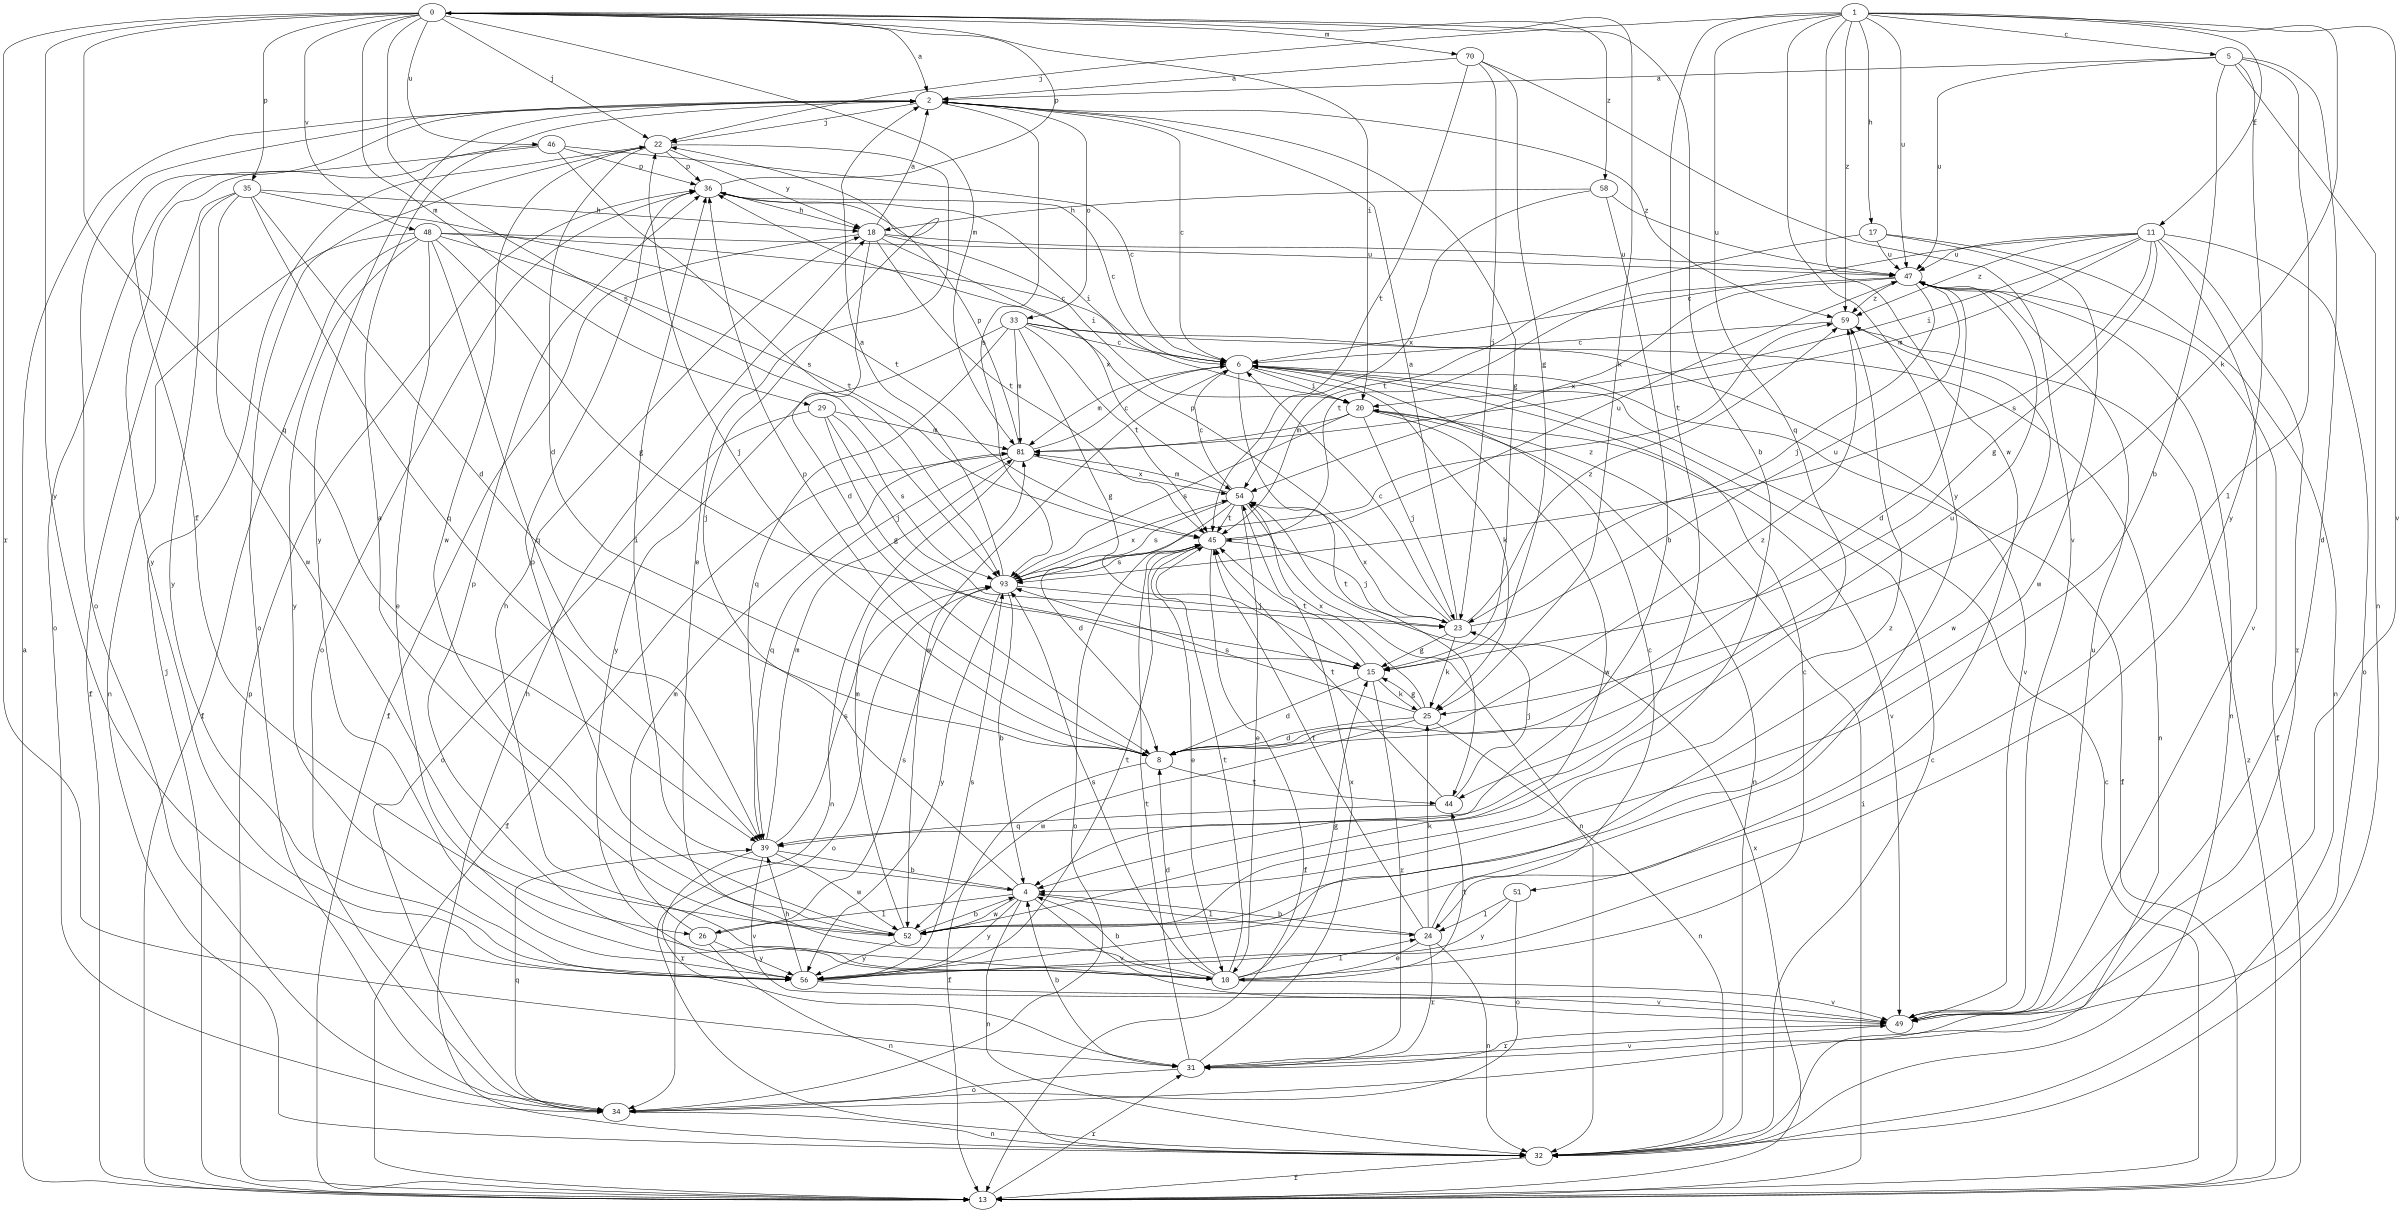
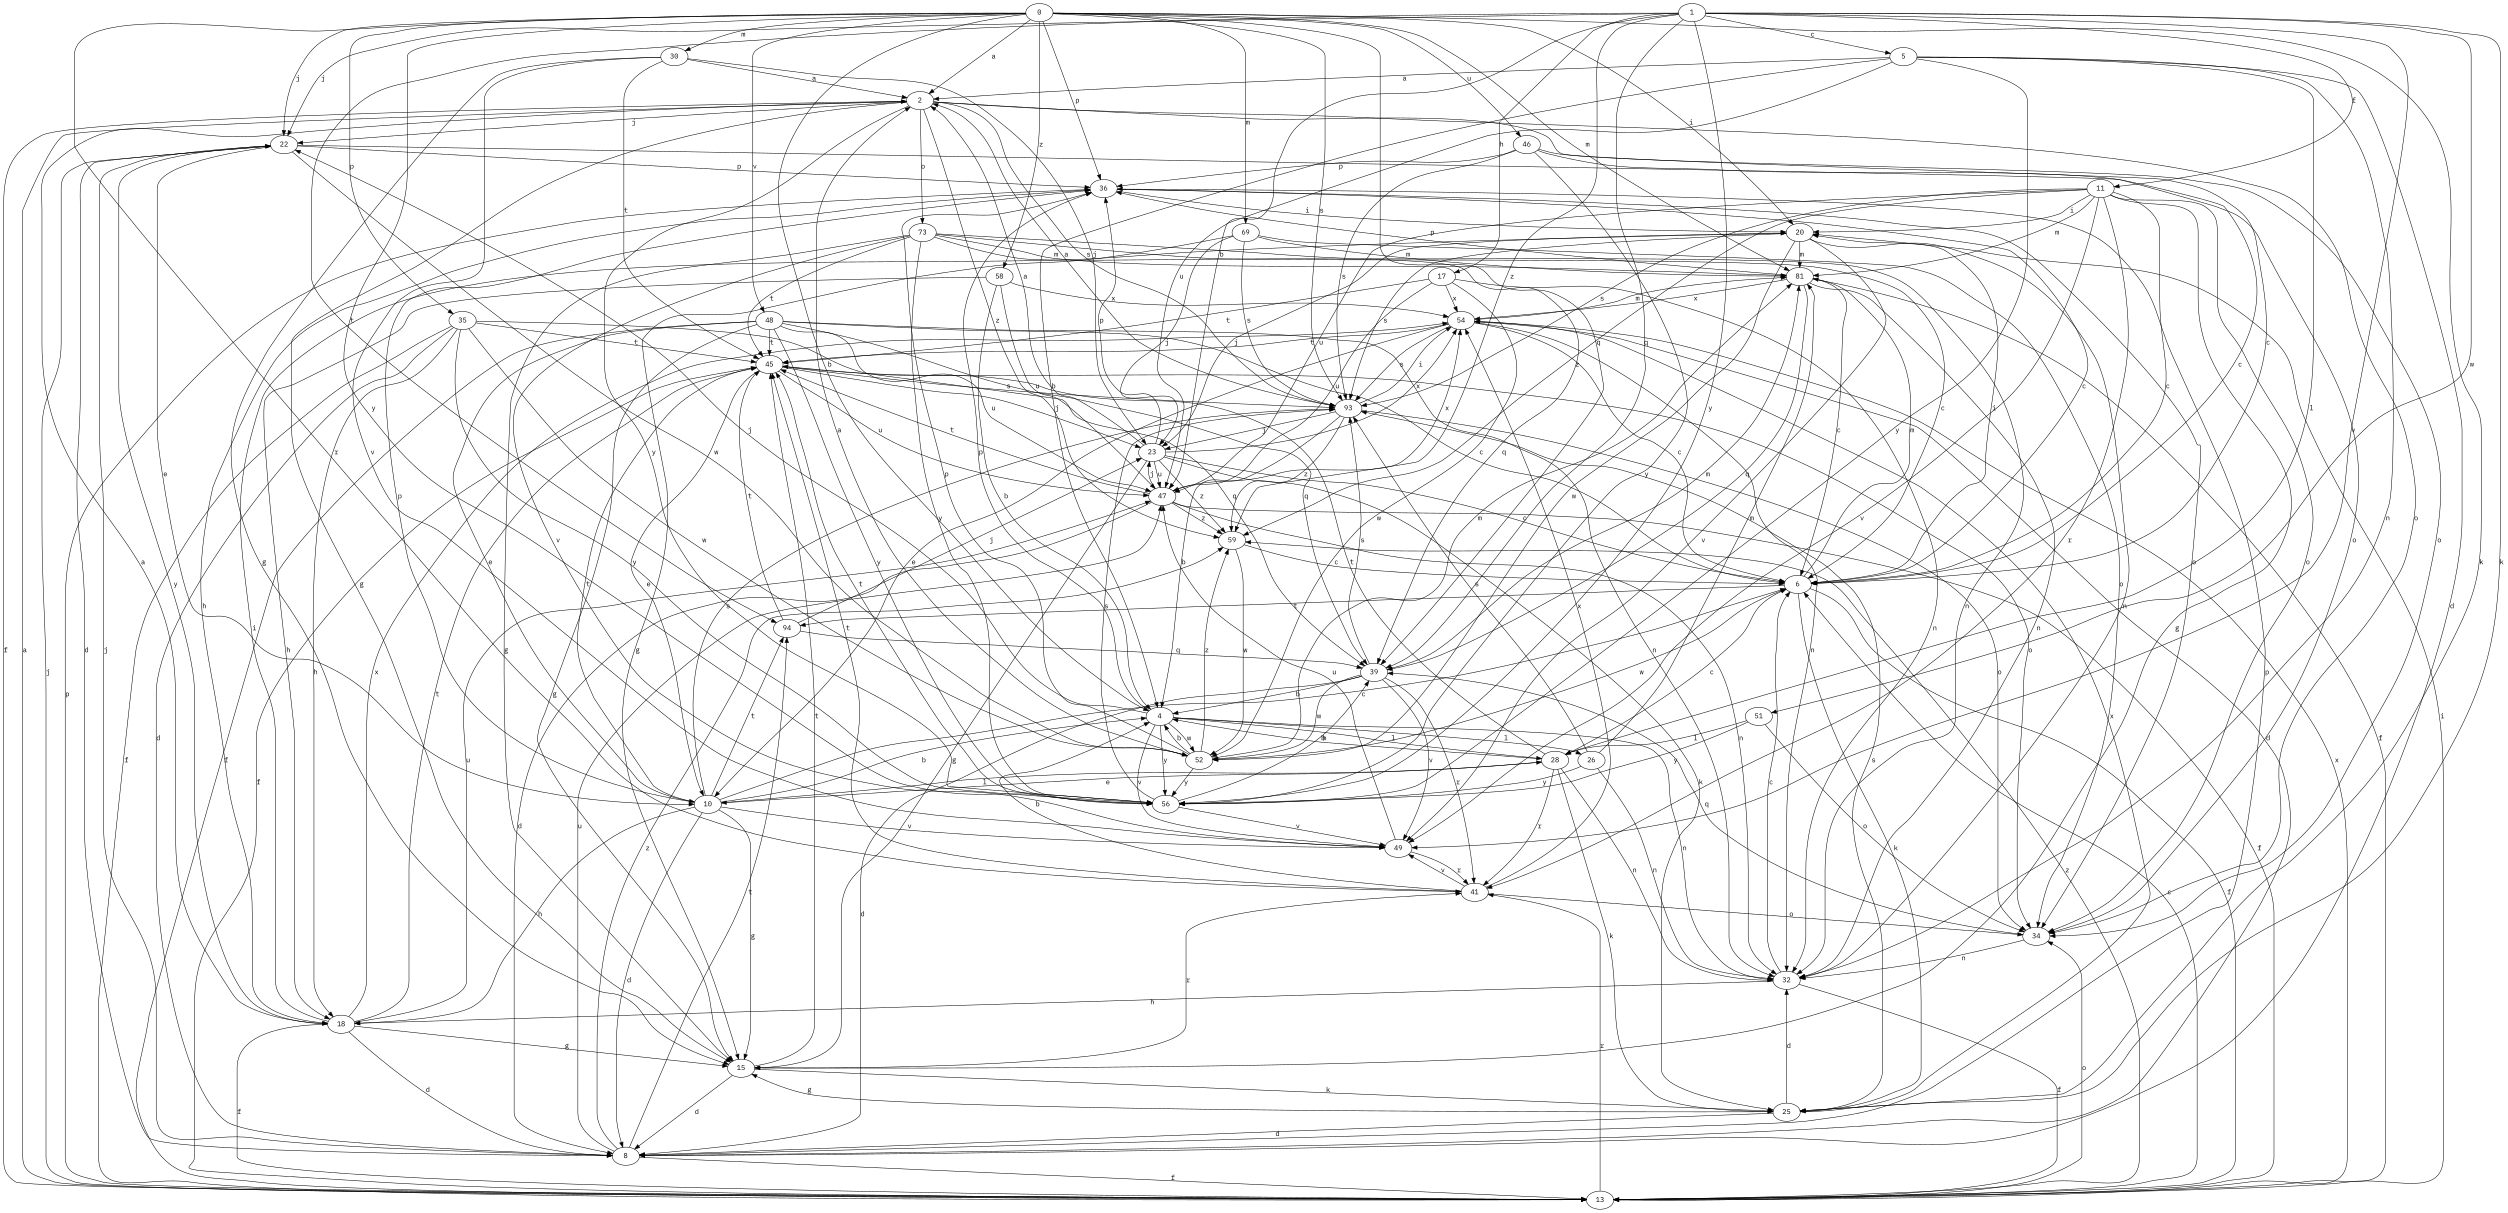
(947, 35) -> (1071, 98)
(1470, 57) -> (674, 57)
(1903, 145) -> (1222, 255)
(136, 270) -> (4, 1003)
none -> (1450, 296)
(1014, 321) -> (923, 233)
(822, 408) -> (1246, 233)
(636, 540) -> (981, 452)
(1133, 540) -> (1421, 365)
(2308, 619) -> (2172, 1078)
(1149, 787) -> none
(936, 797) -> none
(1449, 804) -> (787, 628)
none -> (867, 849)
(1428, 936) -> (1555, 760)
(1700, 936) -> (1789, 1046)
none -> (539, 1046)
(1191, 1068) -> (1475, 892)
none -> (2050, 1175)
